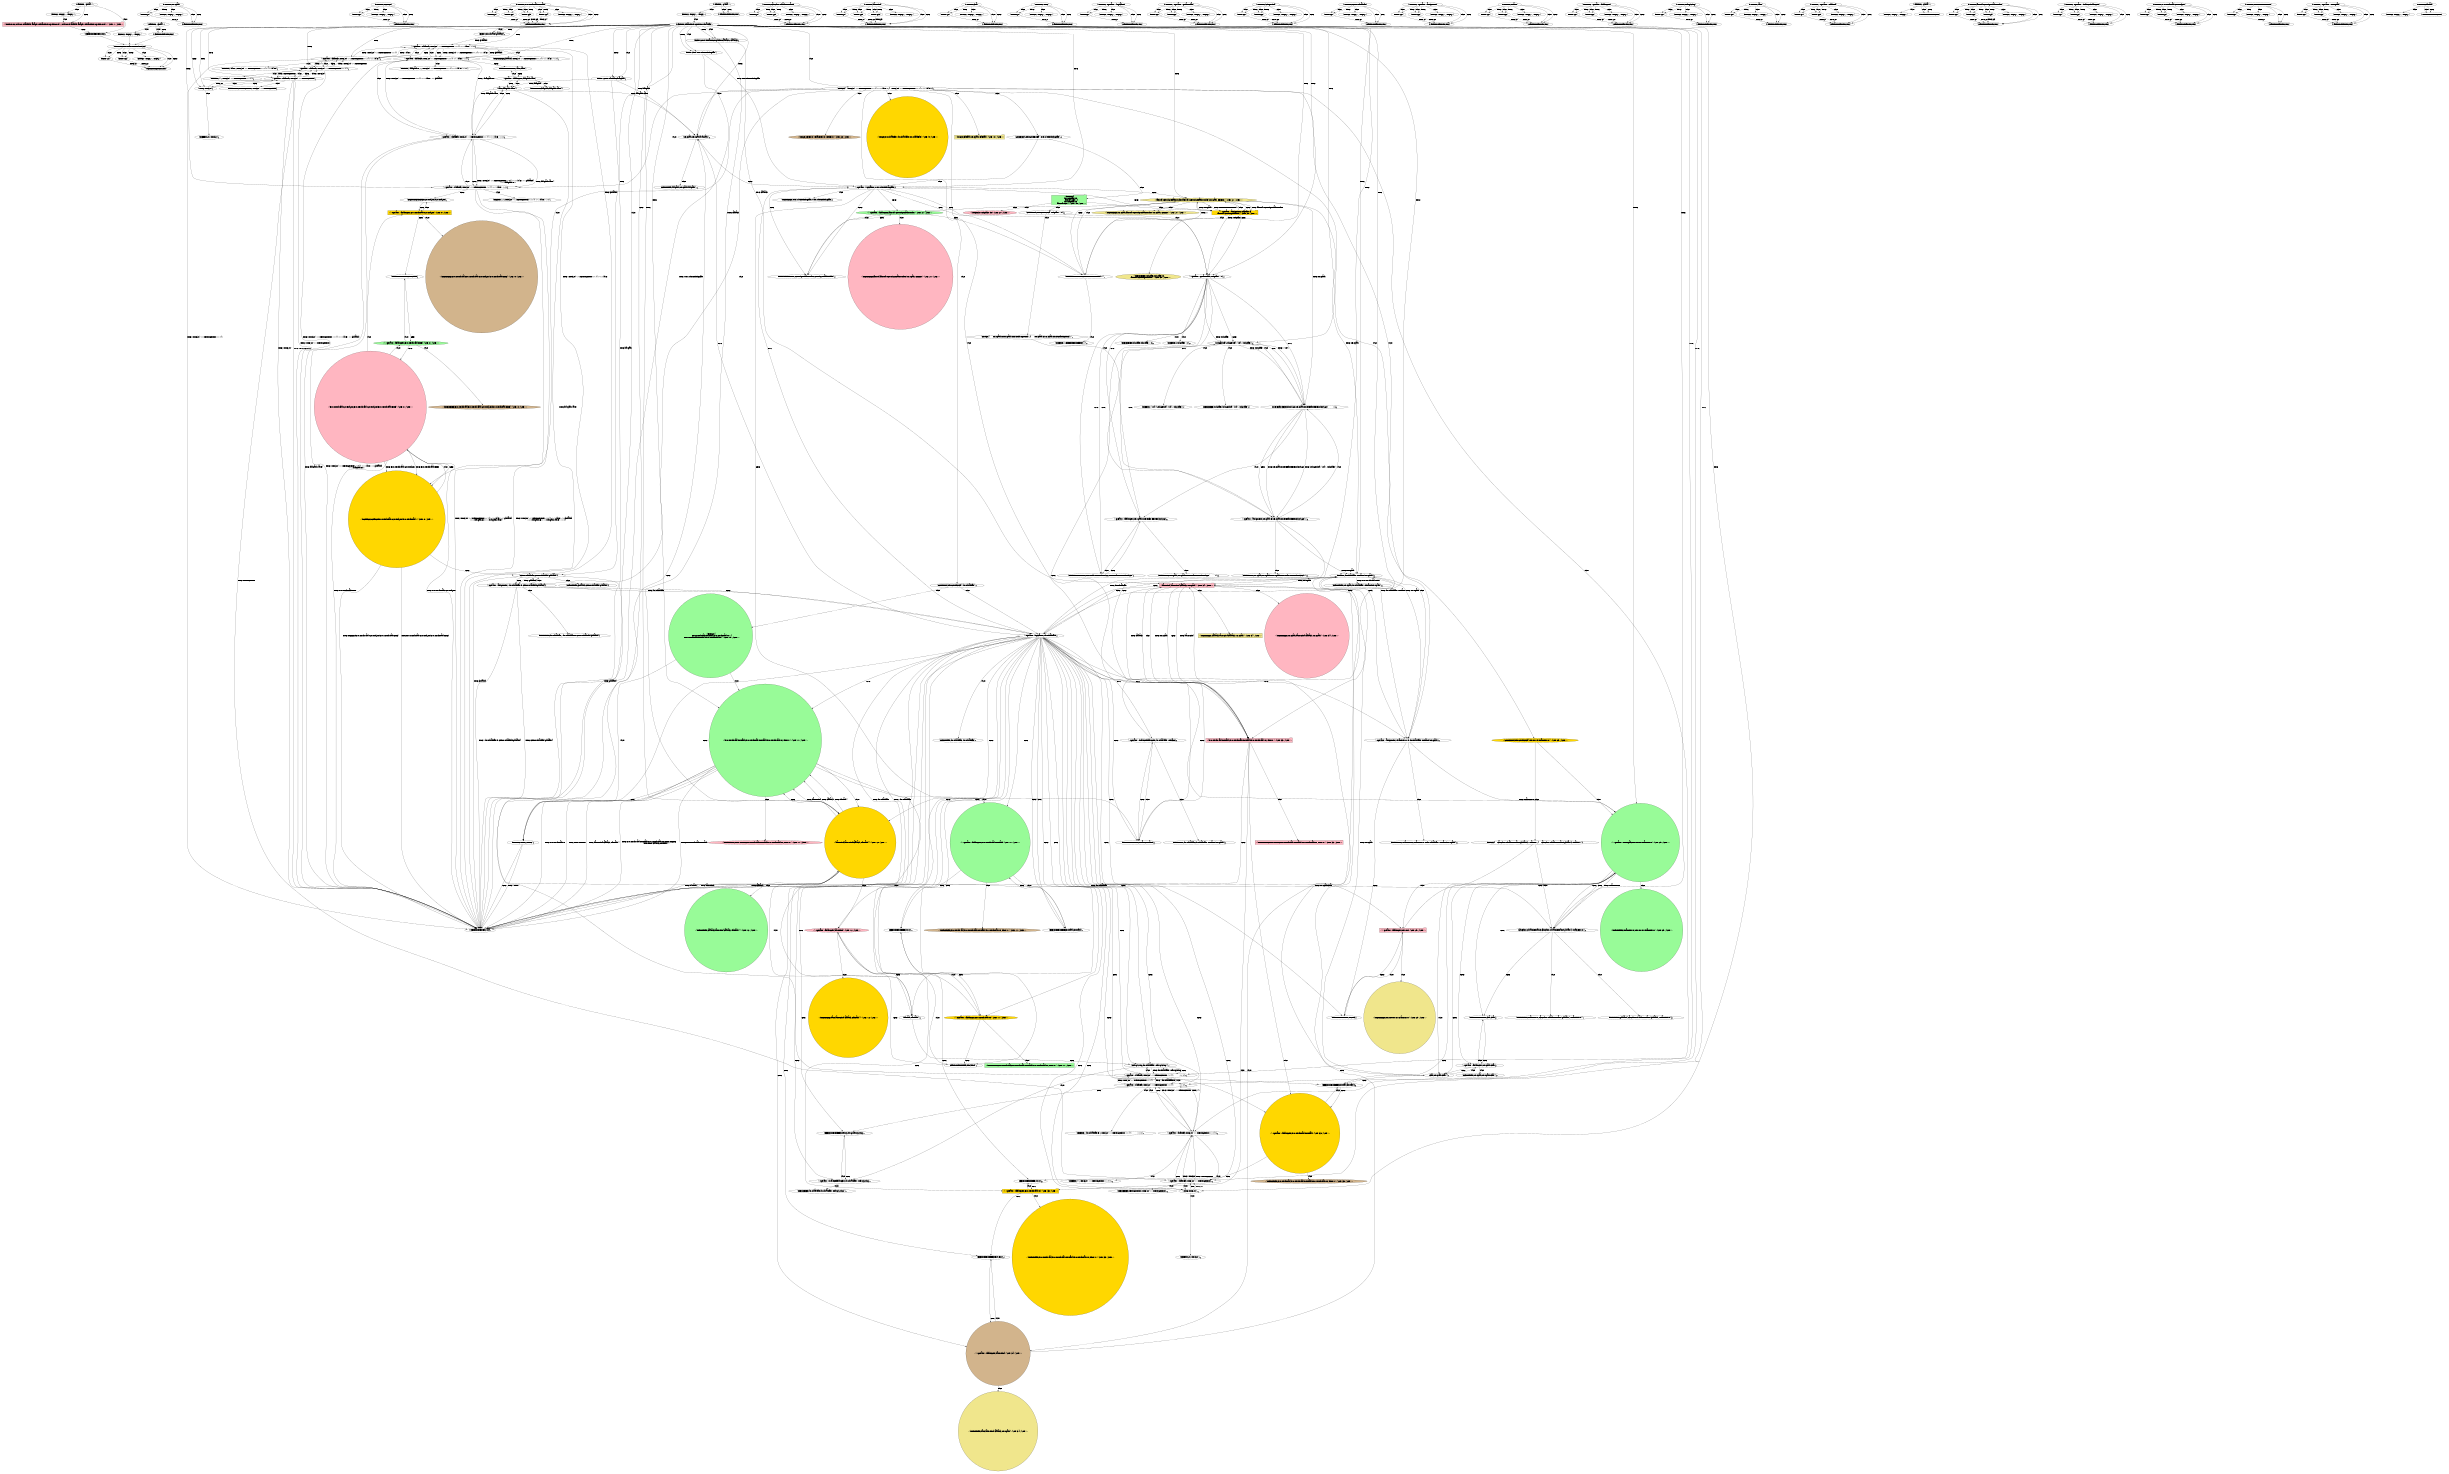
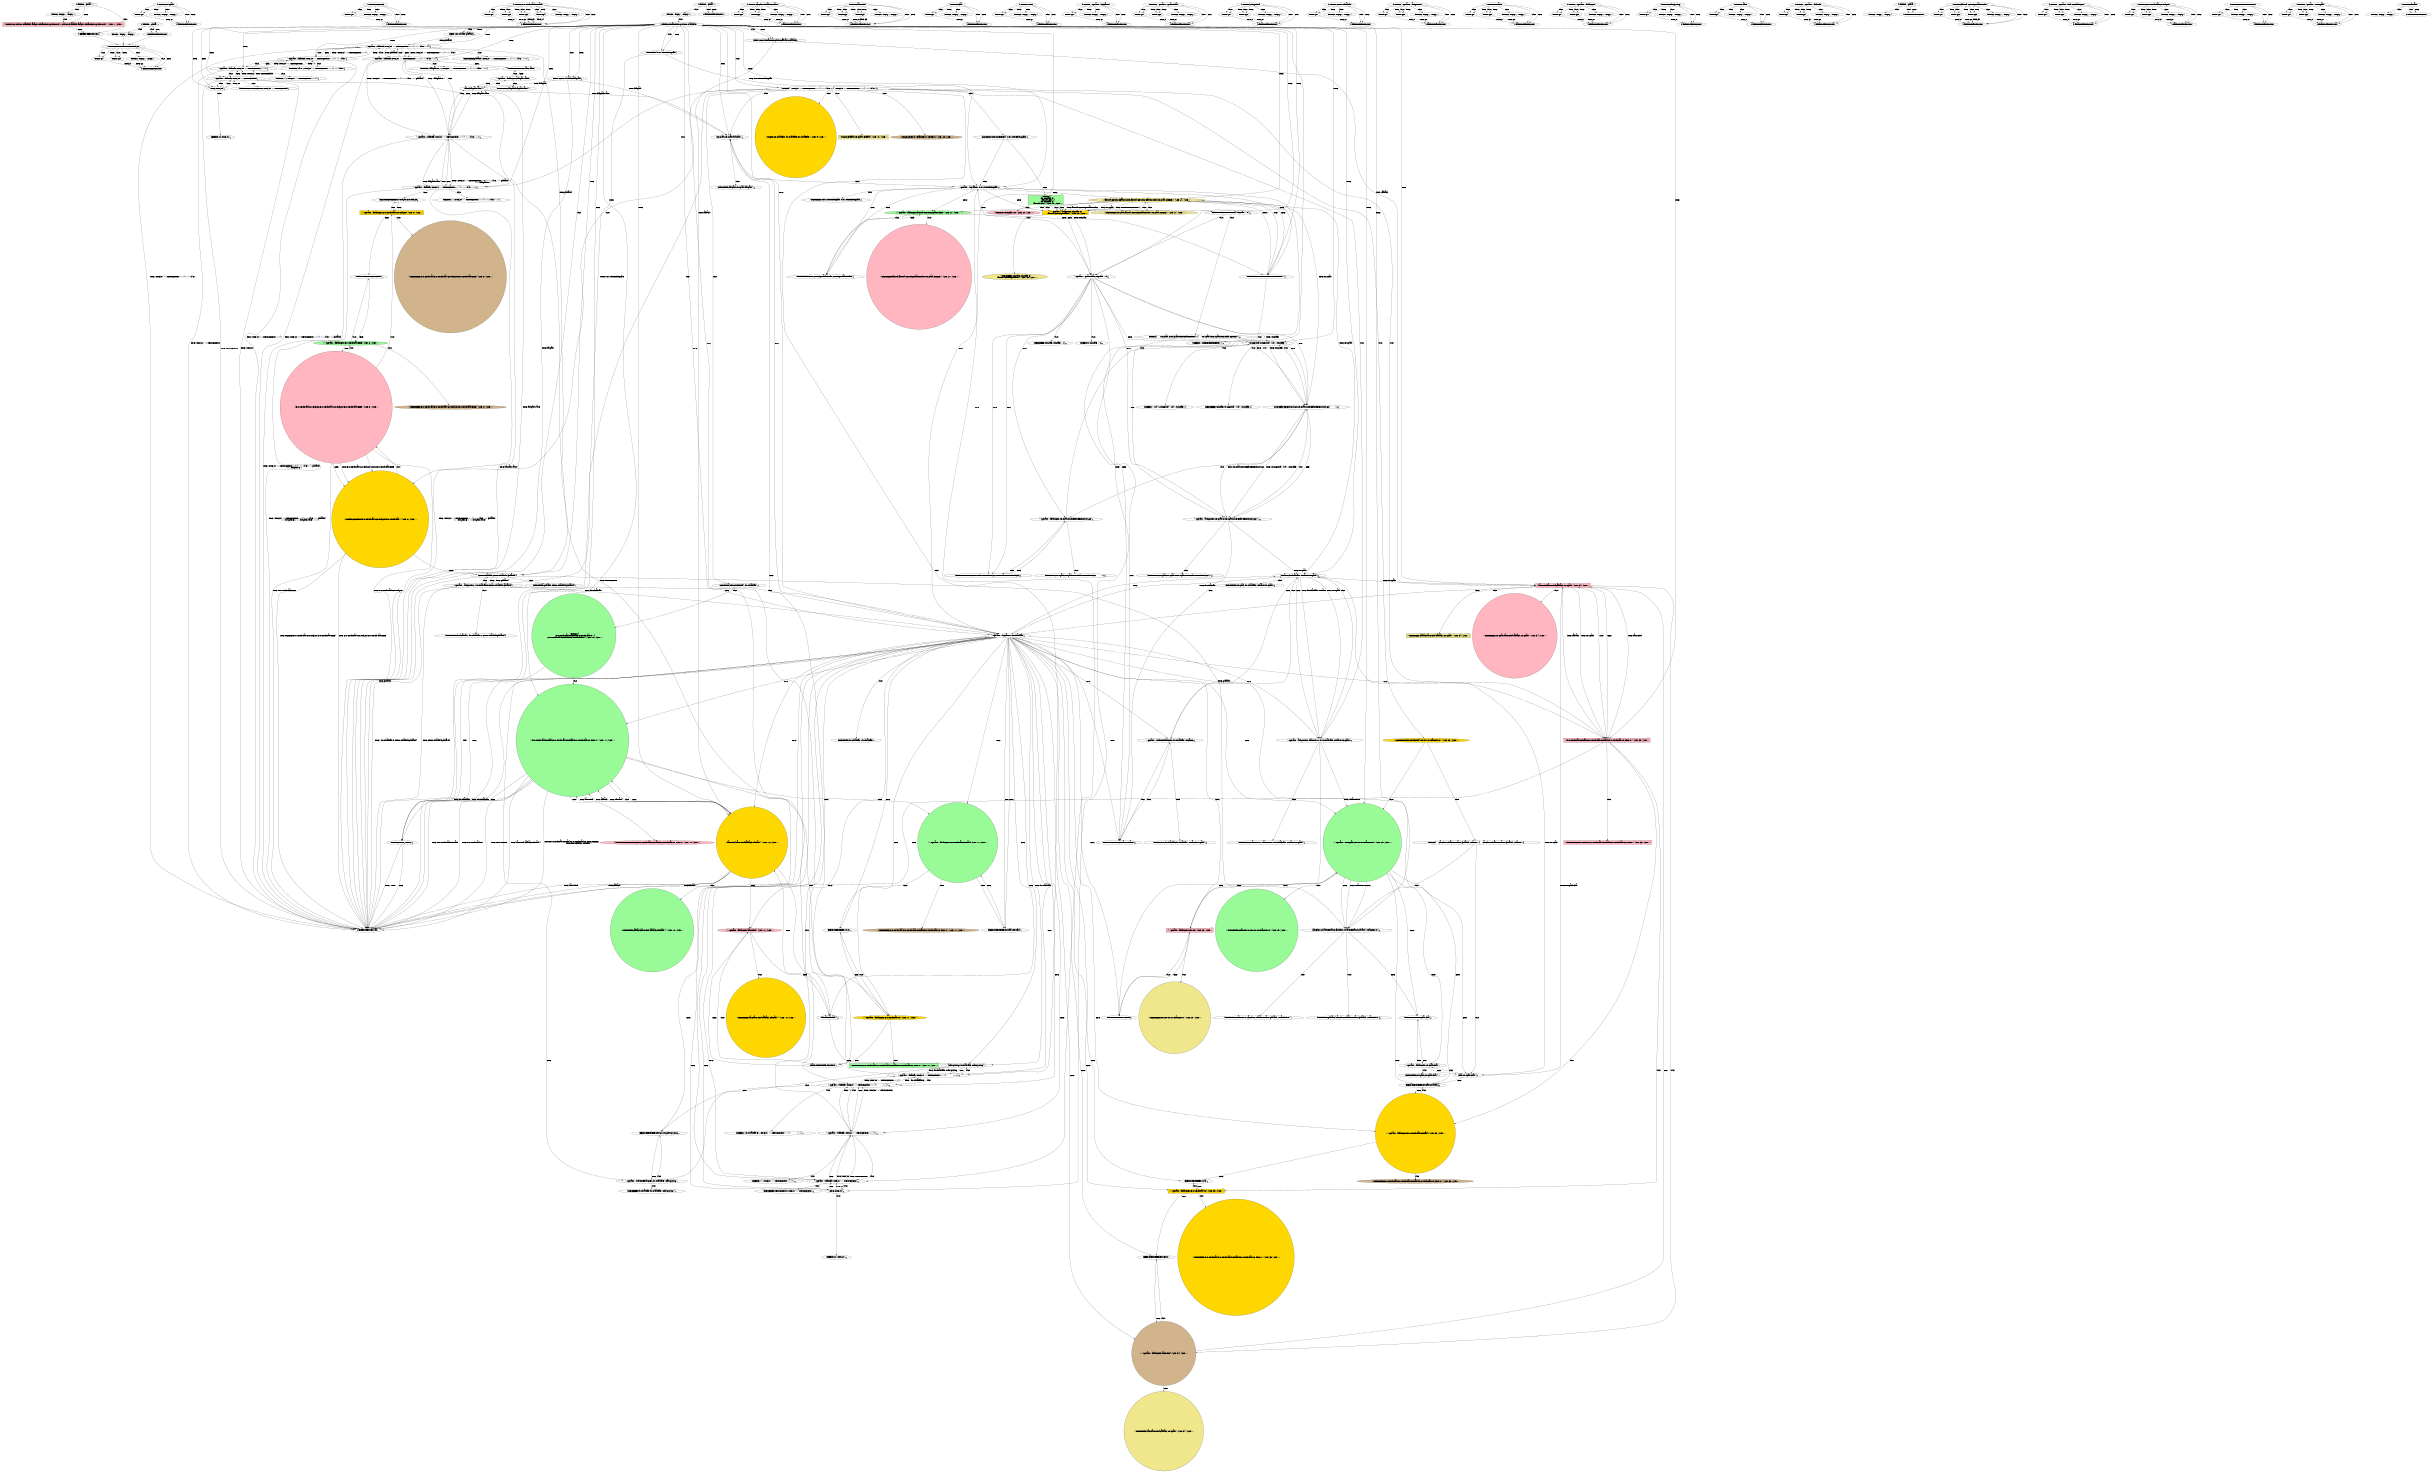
(1368, 581) -> (1280, 581)
none -> (1267, 683)
